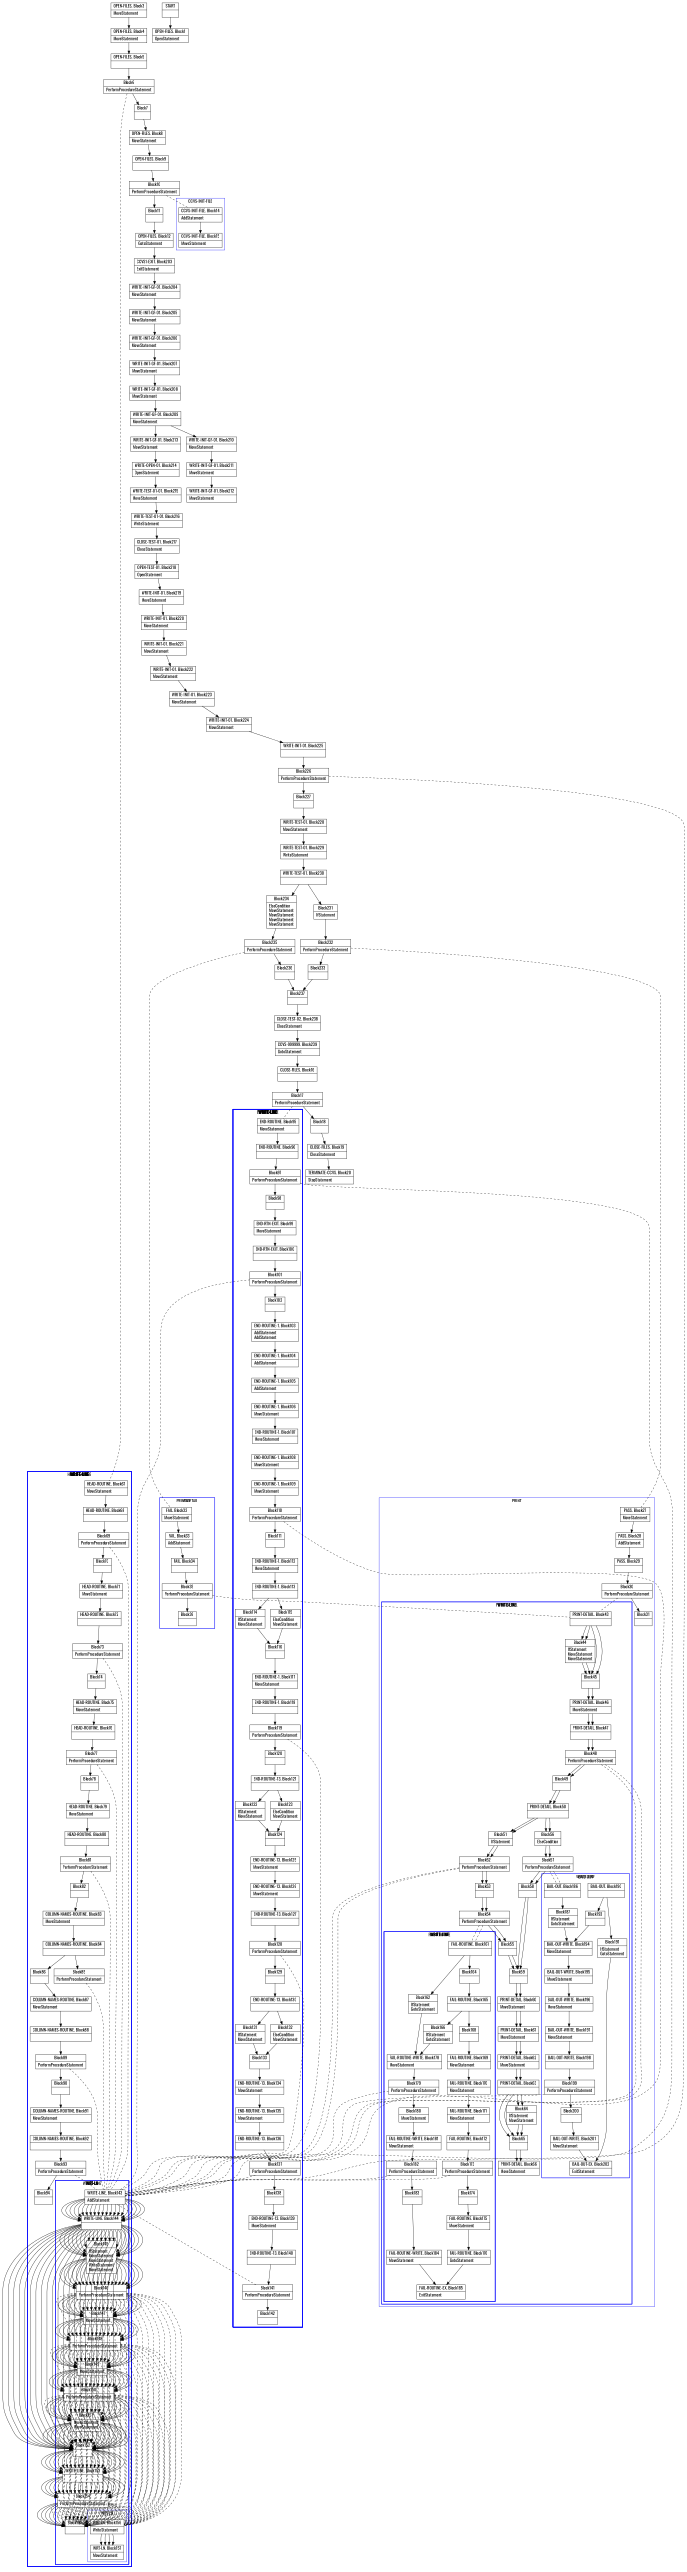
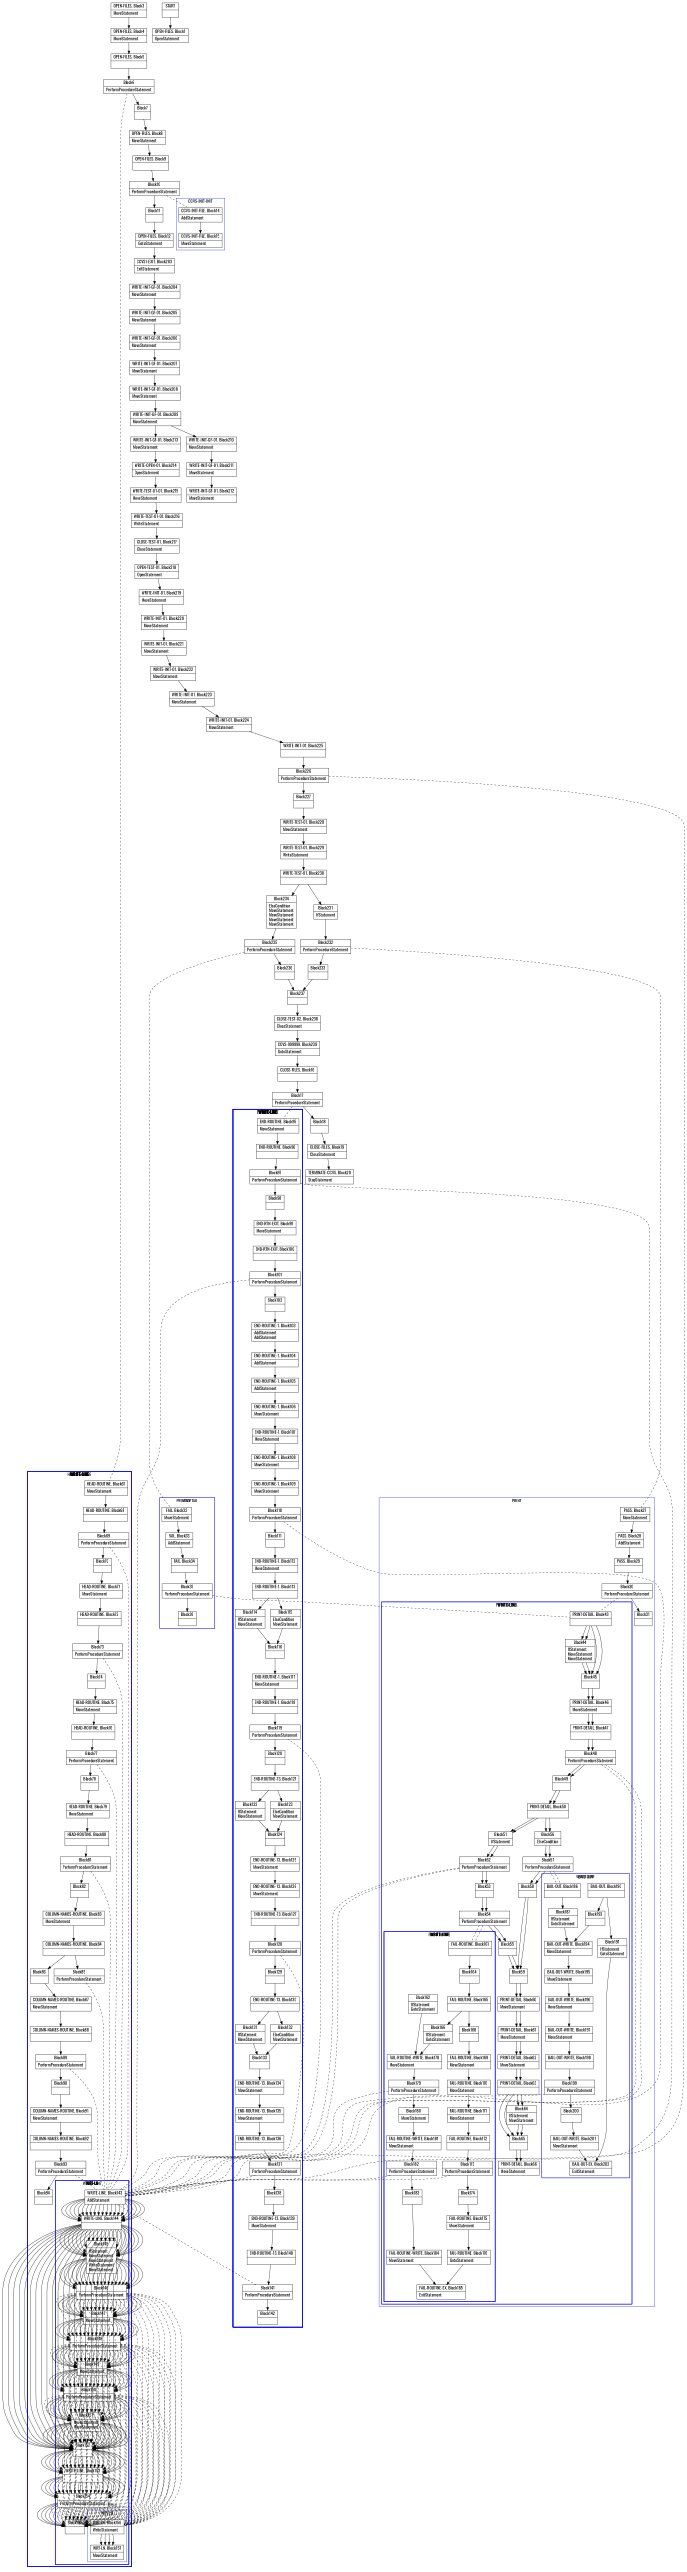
(200, 202) -> (200, 202)
none -> (275, 1447)
(449, 1974) -> none
